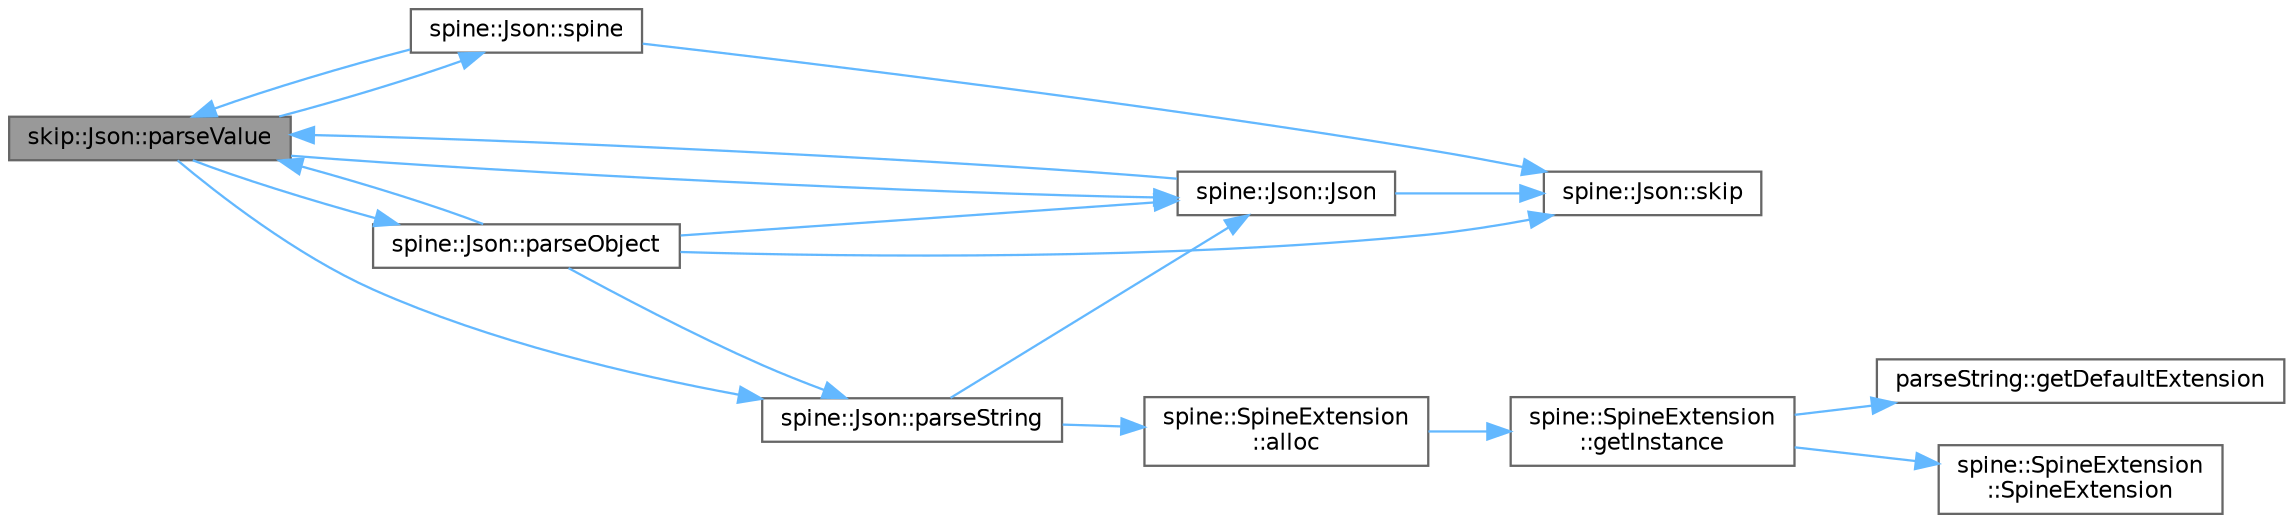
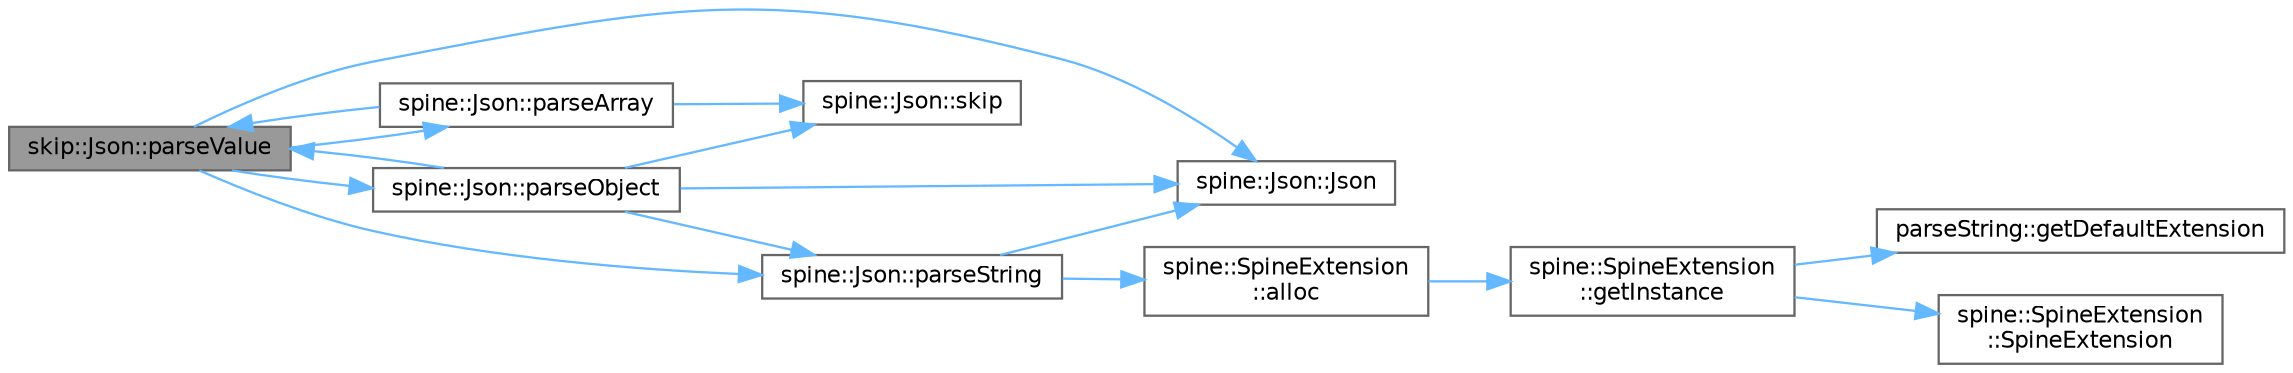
(526, 31) -> (526, 105)
(746, 152) -> none
(1458, 193) -> none
